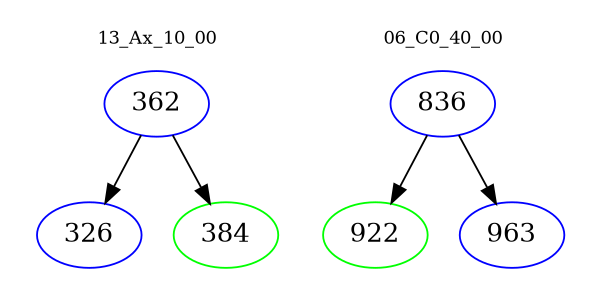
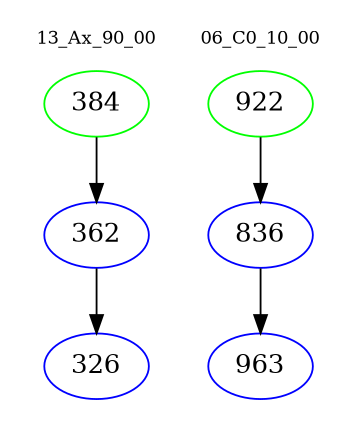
(158, 39) -> (97, 39)
(444, 39) -> (261, 39)
(187, 161) -> (97, 161)
(414, 161) -> (261, 161)
